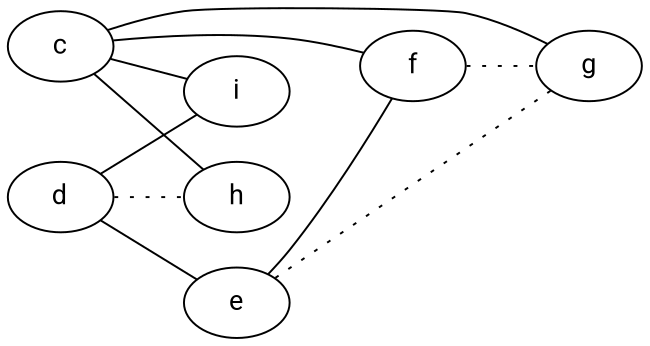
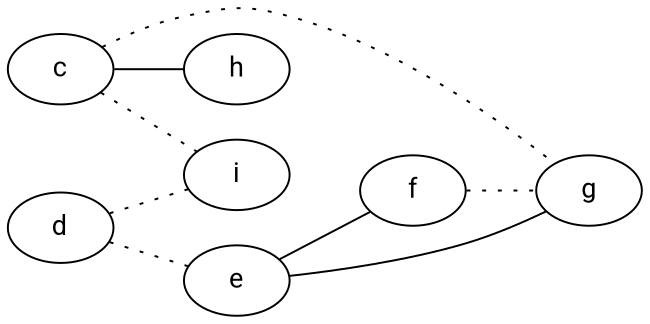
(329, 8) -> (341, 34)
(239, 35) -> none
(149, 69) -> (149, 122)
(149, 144) -> (149, 201)
(413, 184) -> (421, 255)
(149, 197) -> none
(149, 250) -> (149, 254)
